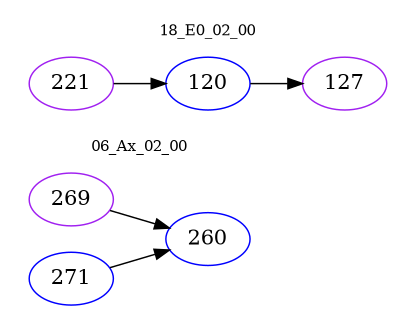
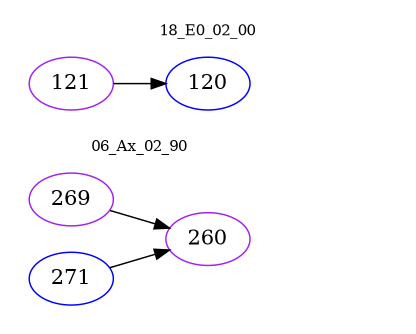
(71, 84) -> (71, 84)
(345, 84) -> none
(140, 147) -> (140, 147)
(208, 239) -> (208, 239)
